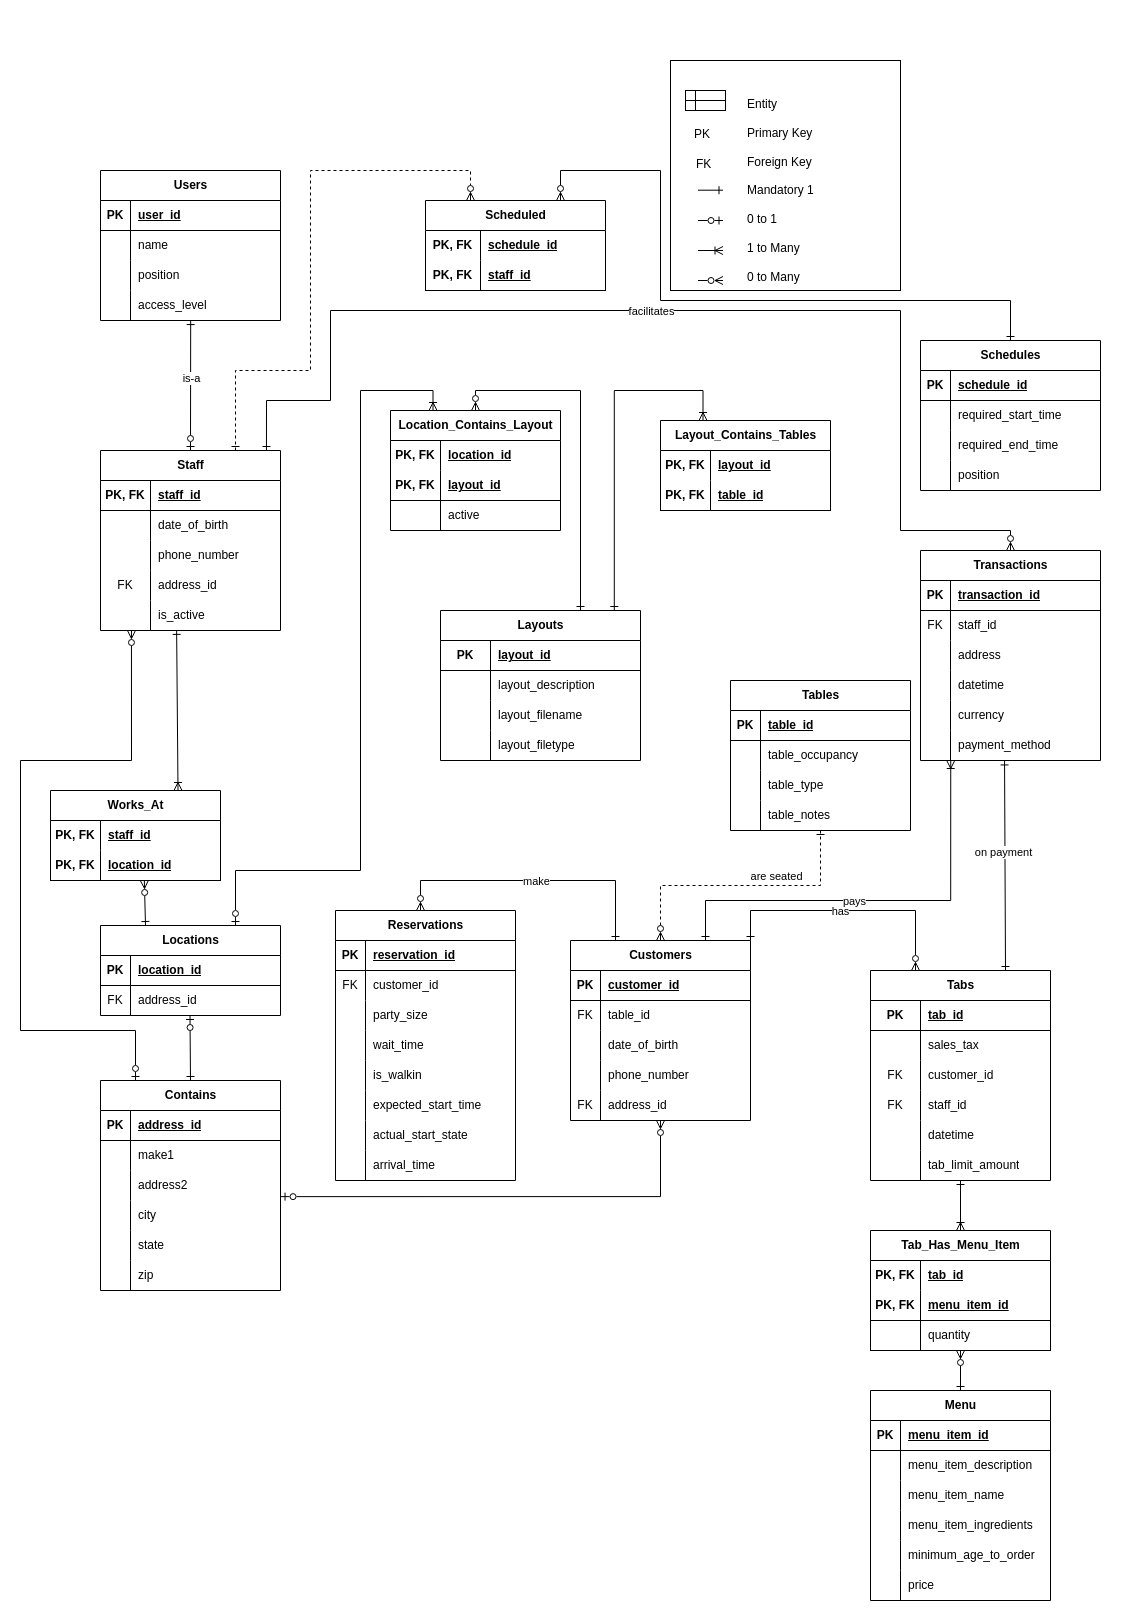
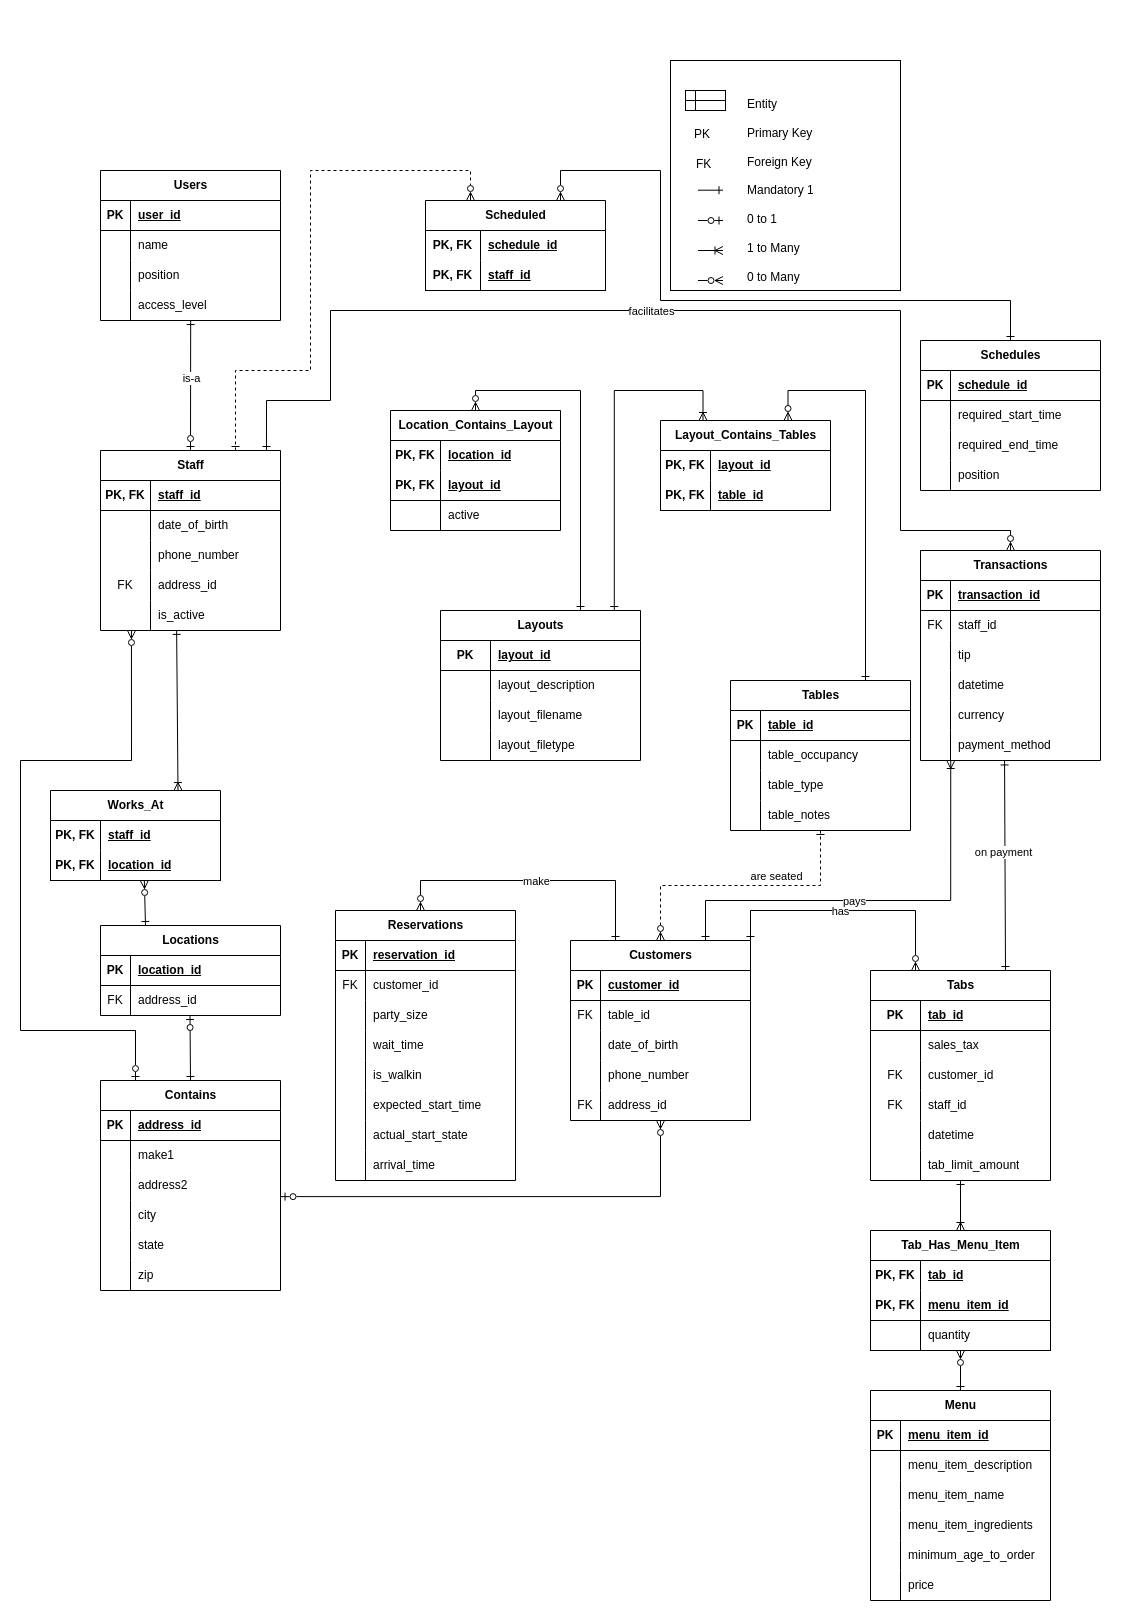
none -> (866, 490)
(982, 656) -> (967, 656)
(361, 667) -> none
